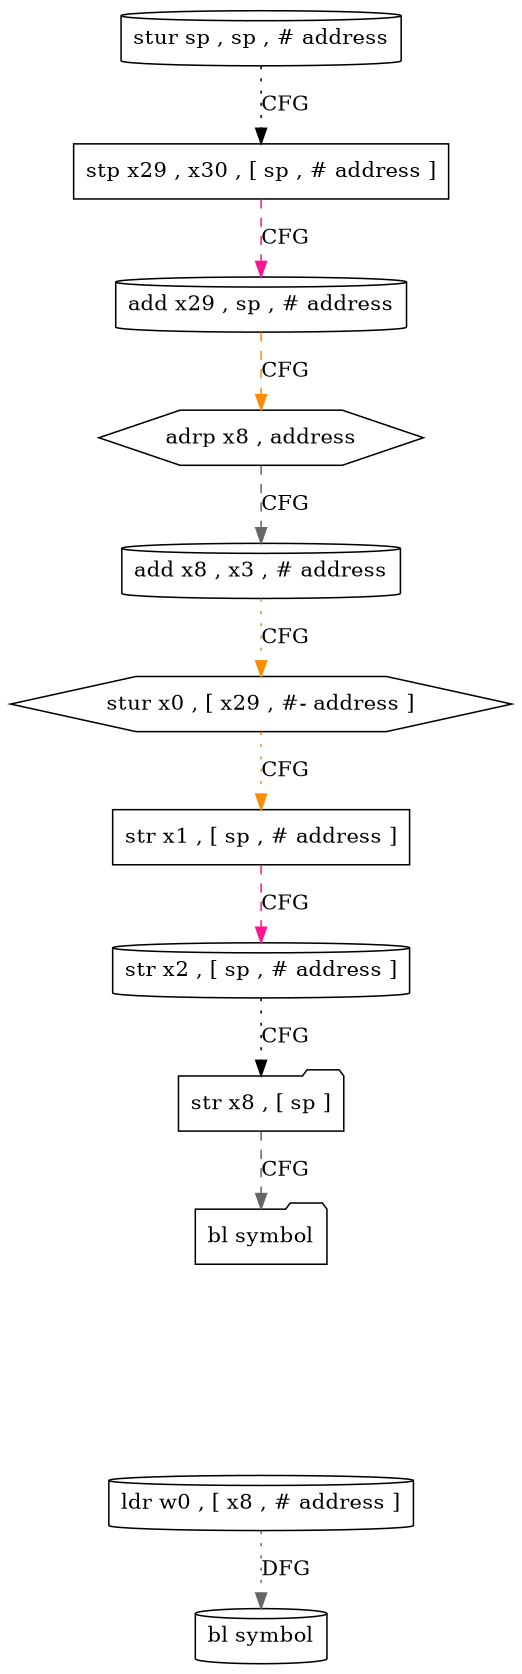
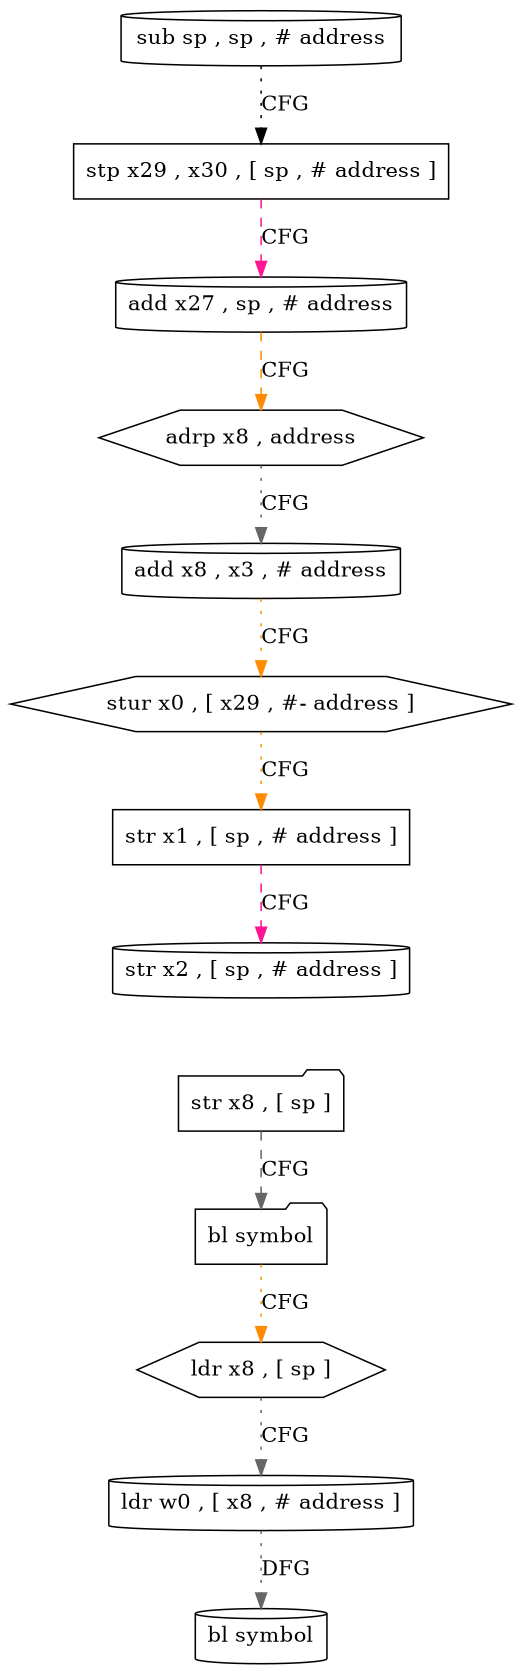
(261, 38) -> (261, 38)
(261, 305) -> (261, 305)
(261, 497) -> (261, 497)
(261, 1029) -> none
none -> (261, 1370)
